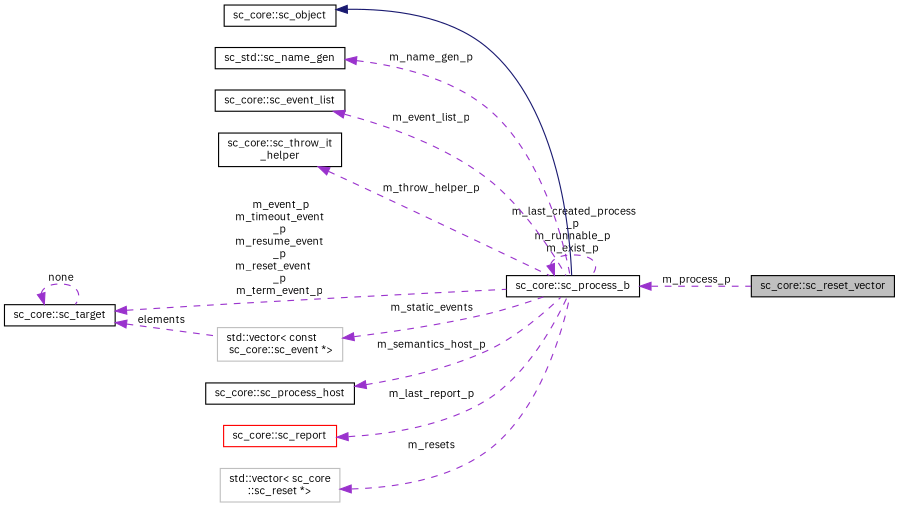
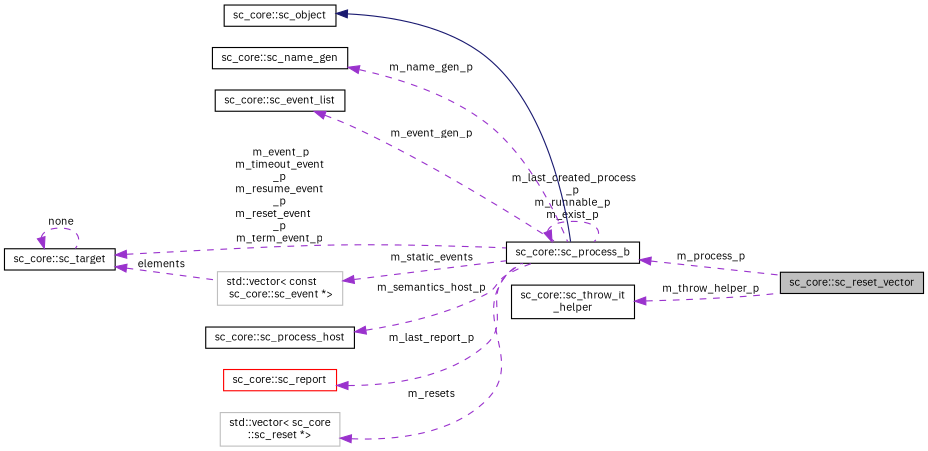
(280, 58) -> (280, 58)
(430, 118) -> (430, 134)
(439, 223) -> (713, 298)
